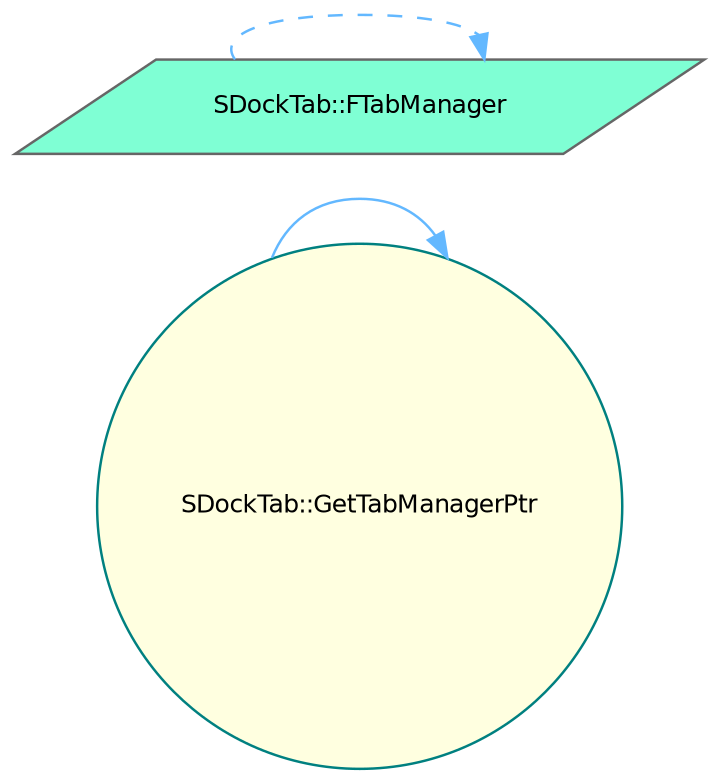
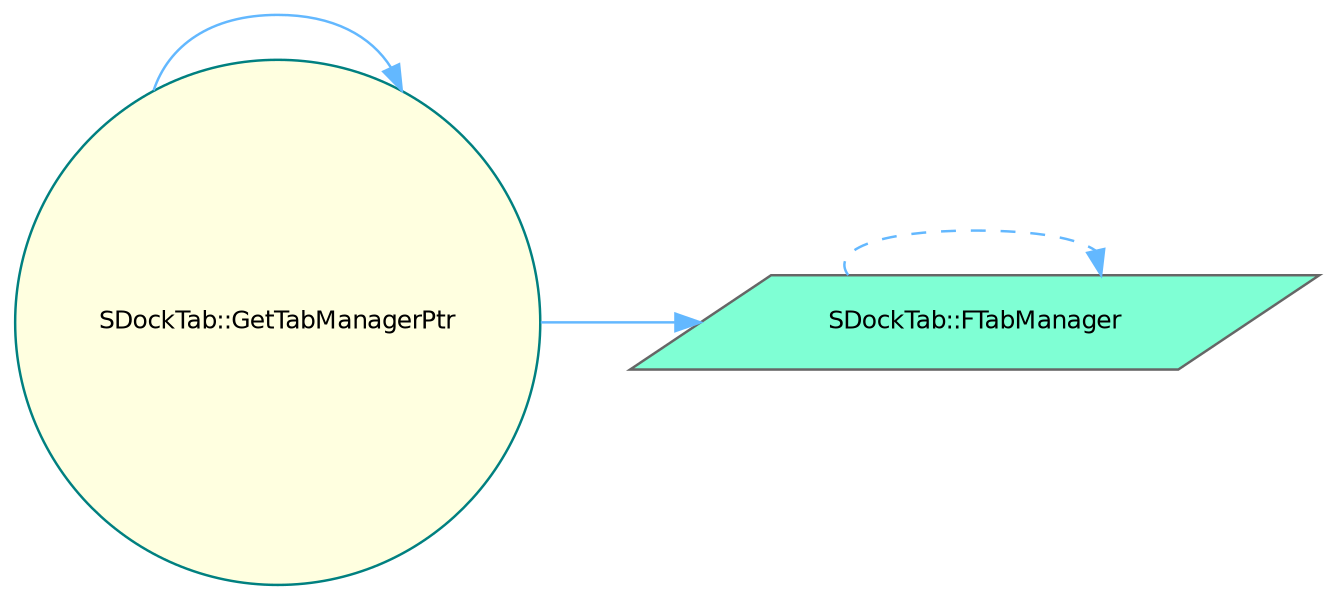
none -> (608, 322)
